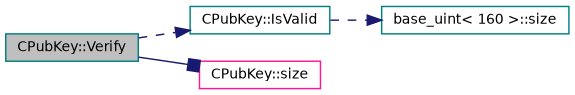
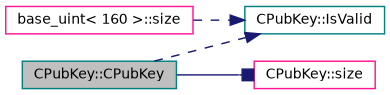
(349, 20) -> (212, 20)
(475, 20) -> (99, 20)
(72, 48) -> (99, 75)
